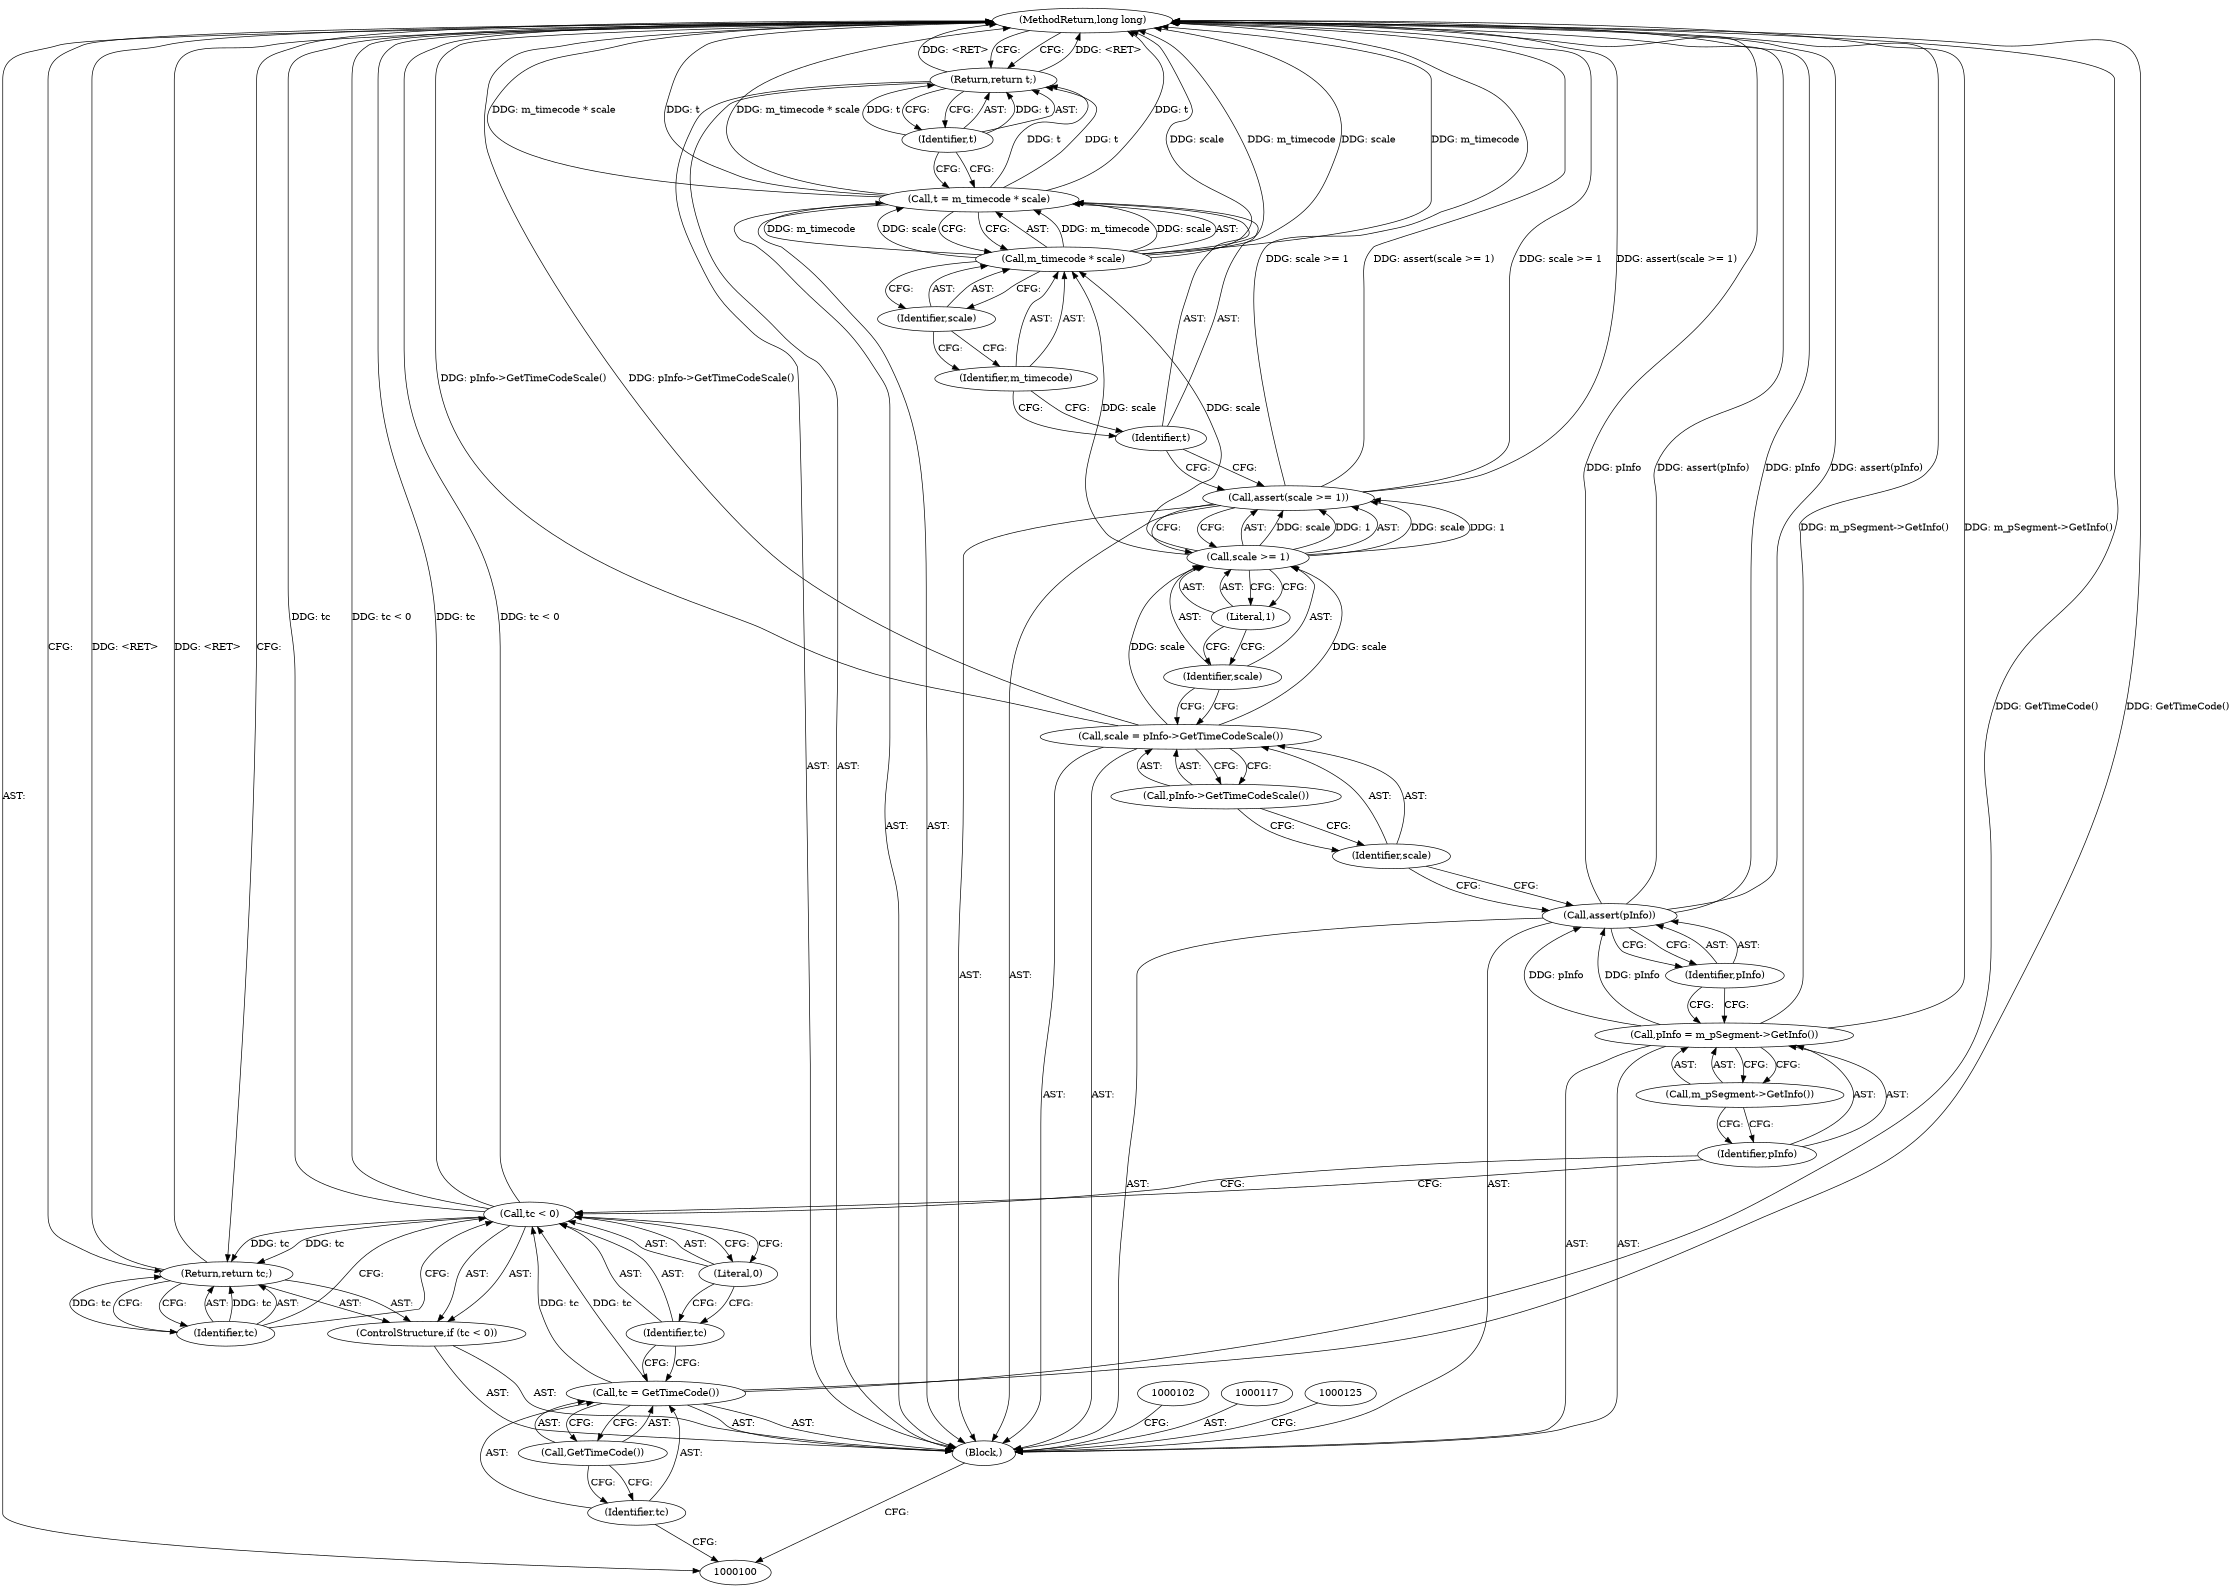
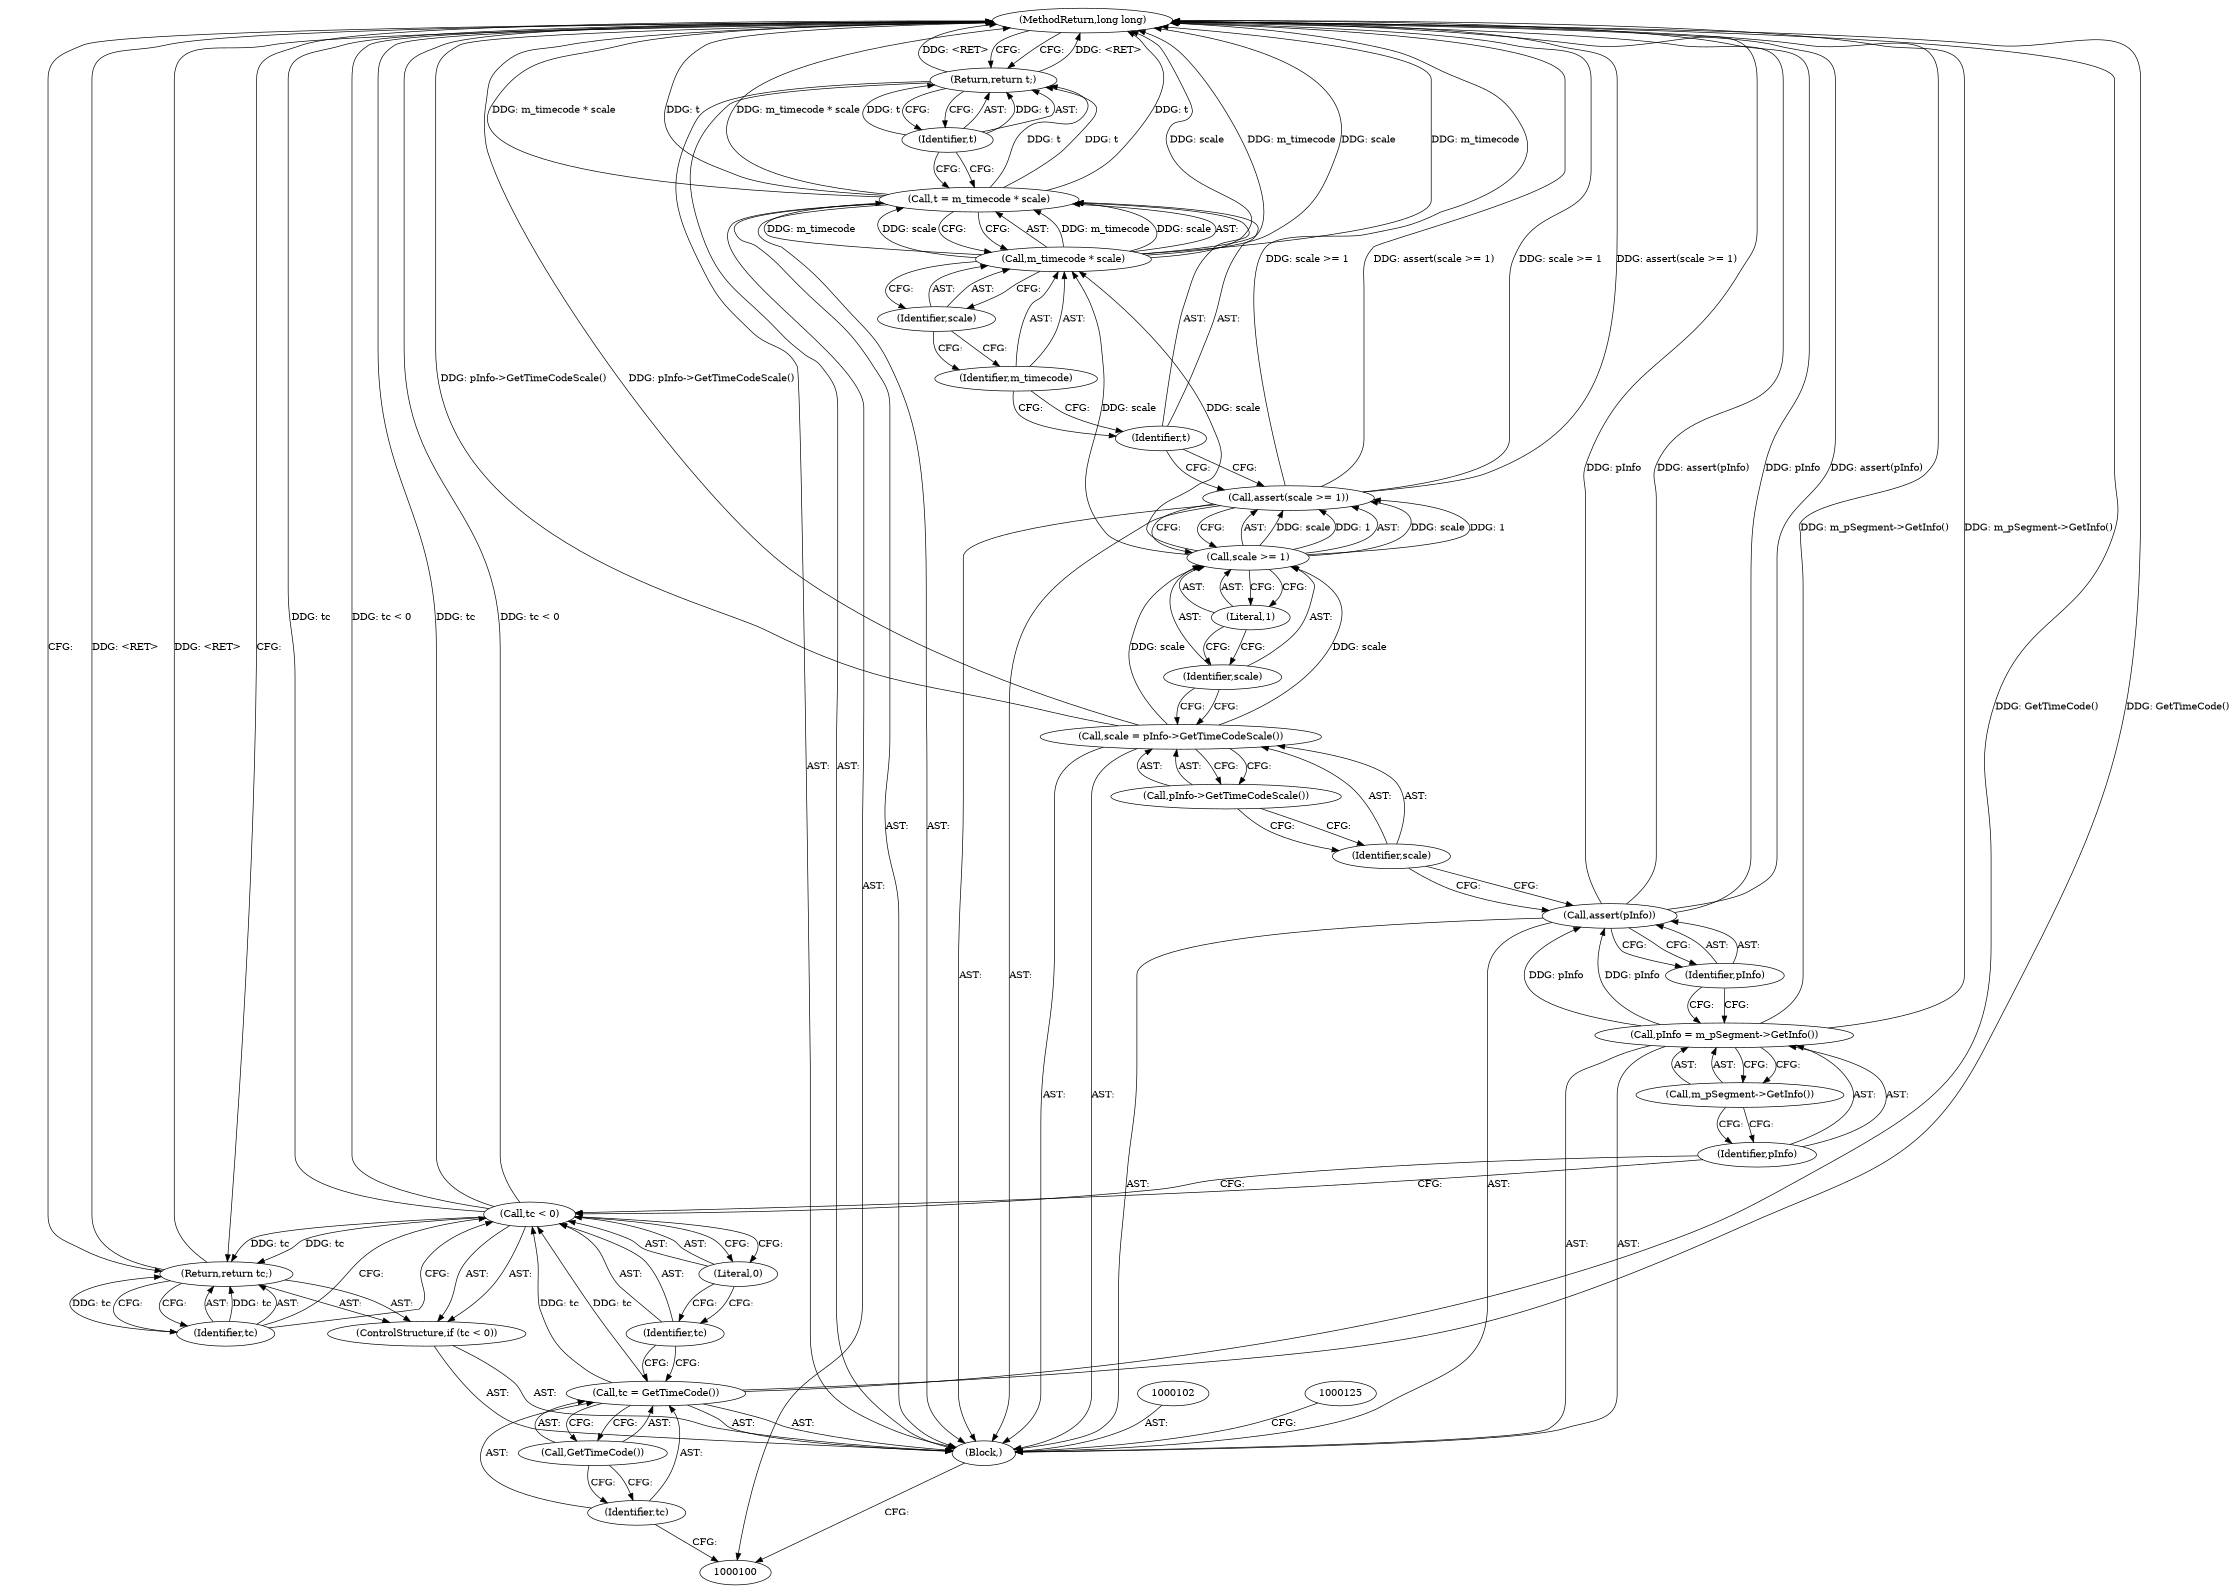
(3, 640) -> (863, 806)
(1257, 1393) -> none
(1158, 1423) -> (1158, 1423)
